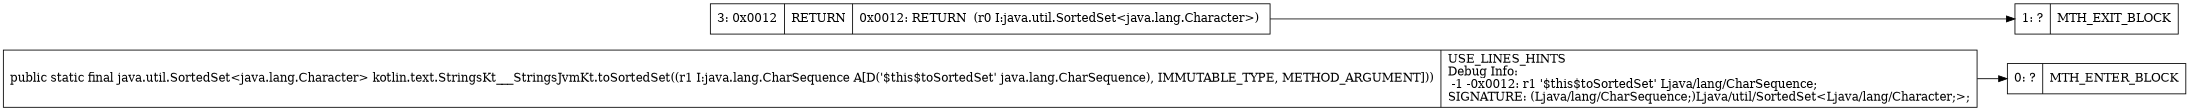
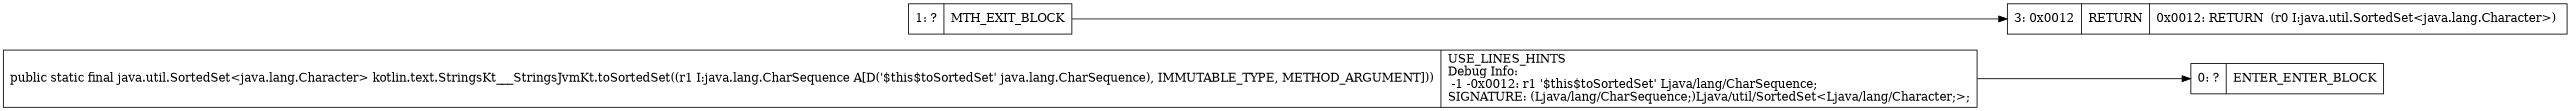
(1638, 19) -> (1535, 19)
(2114, 78) -> (2305, 78)
